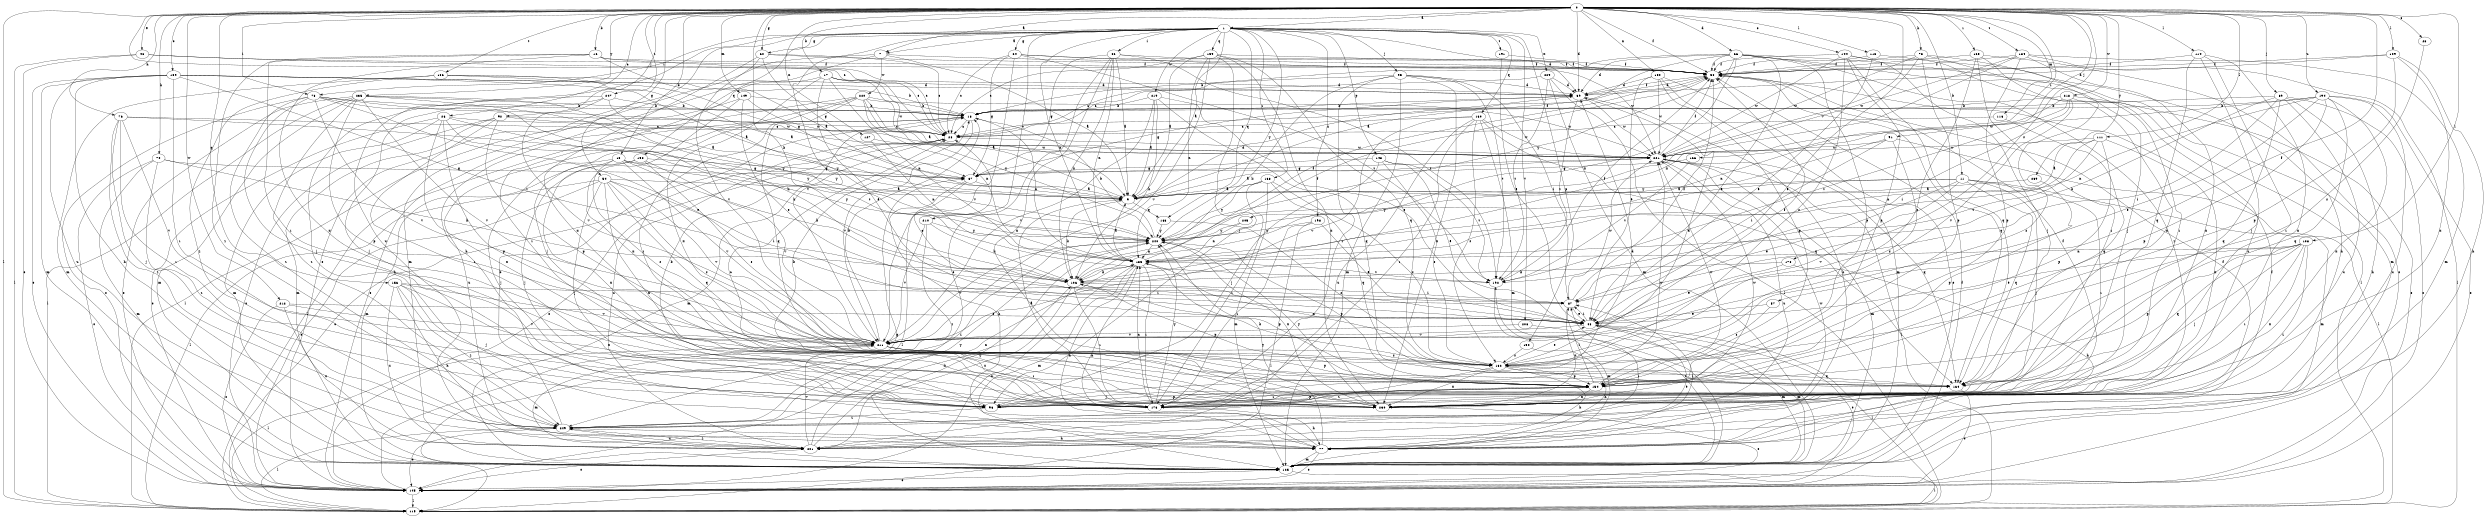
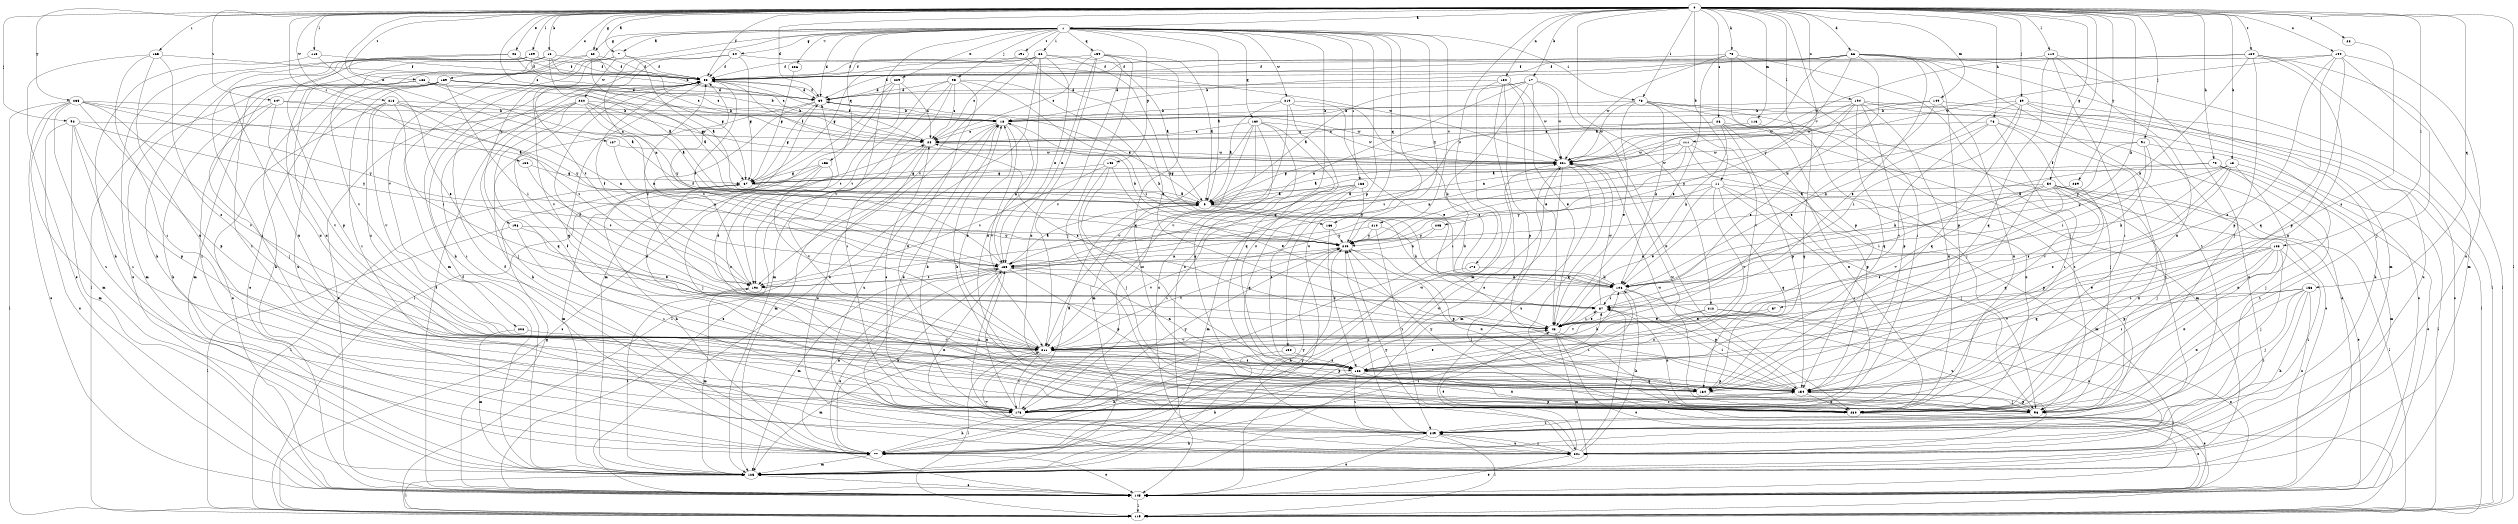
none -> (795, 67)
(969, 79) -> (982, 89)
(1694, 289) -> none
